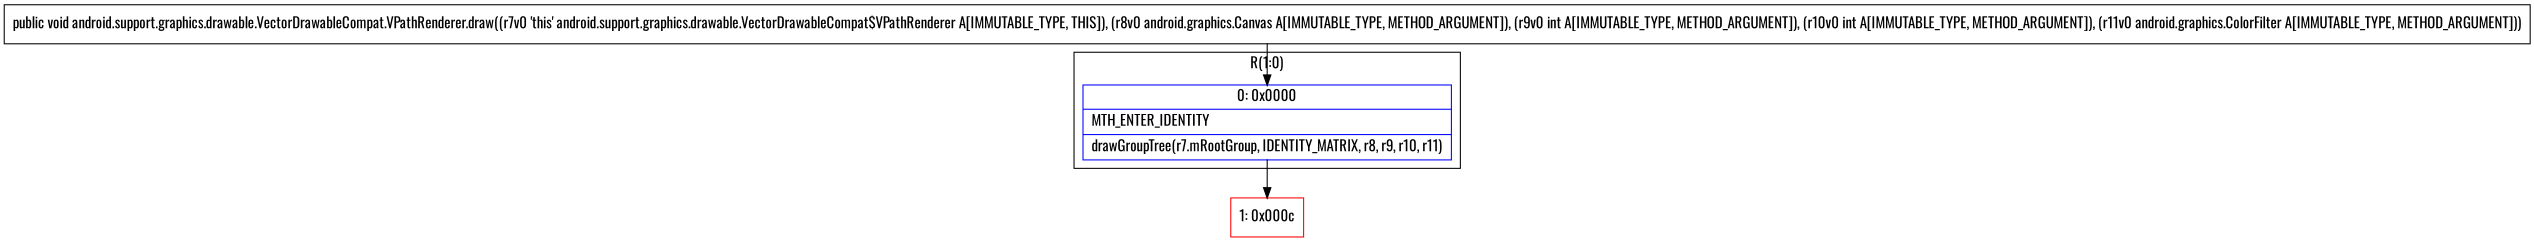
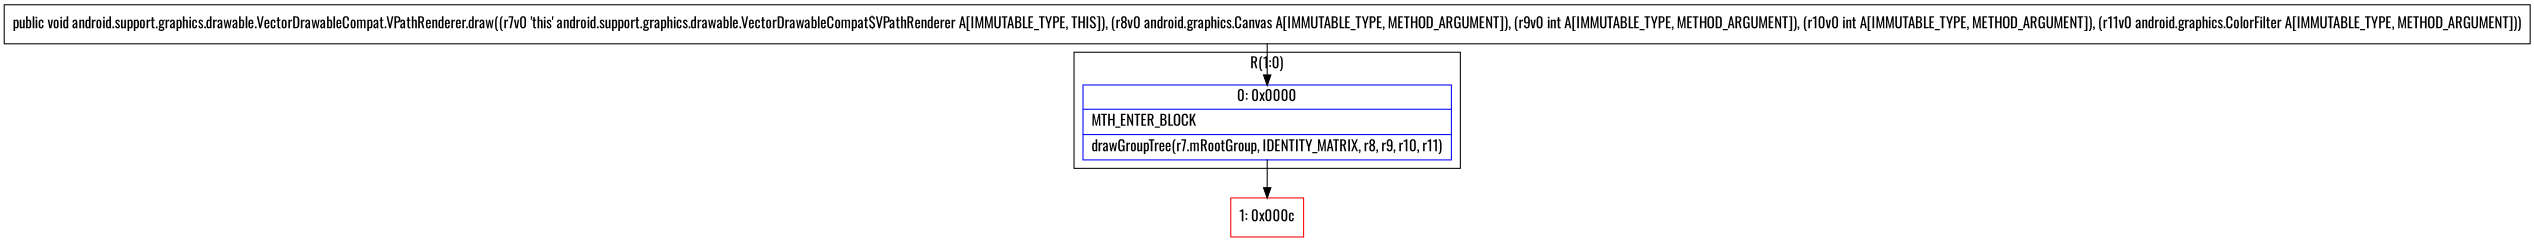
(1151, 121) -> (1144, 121)
